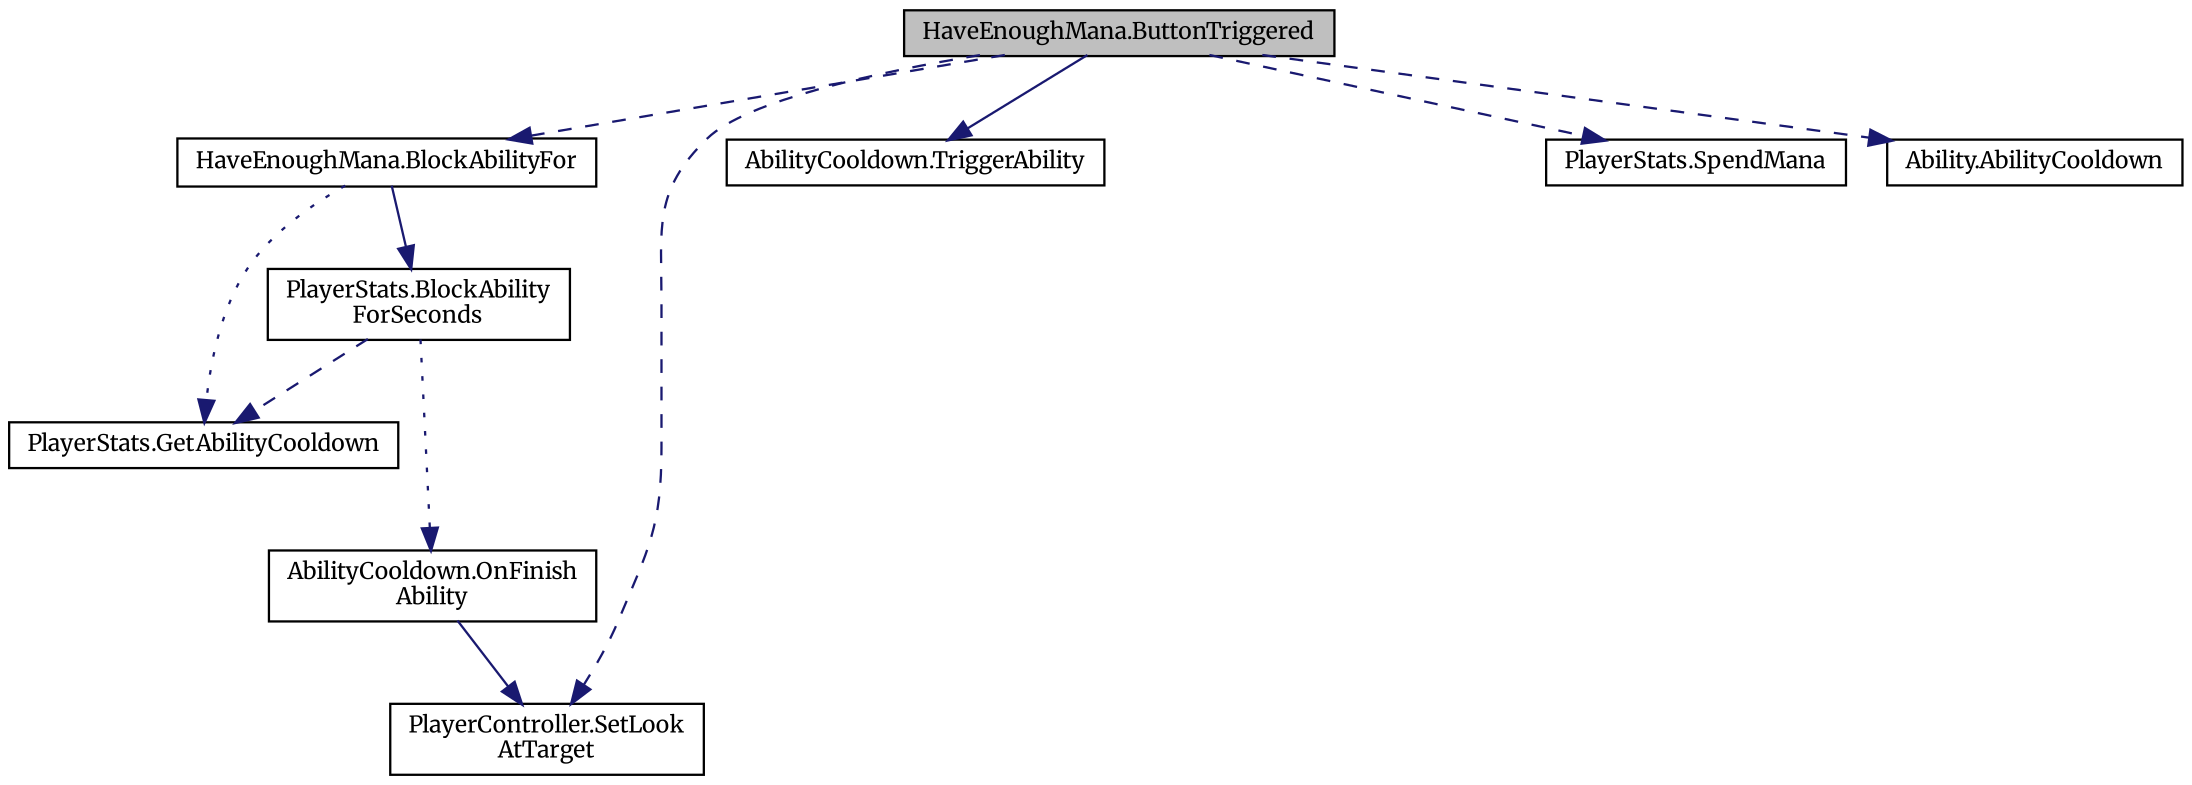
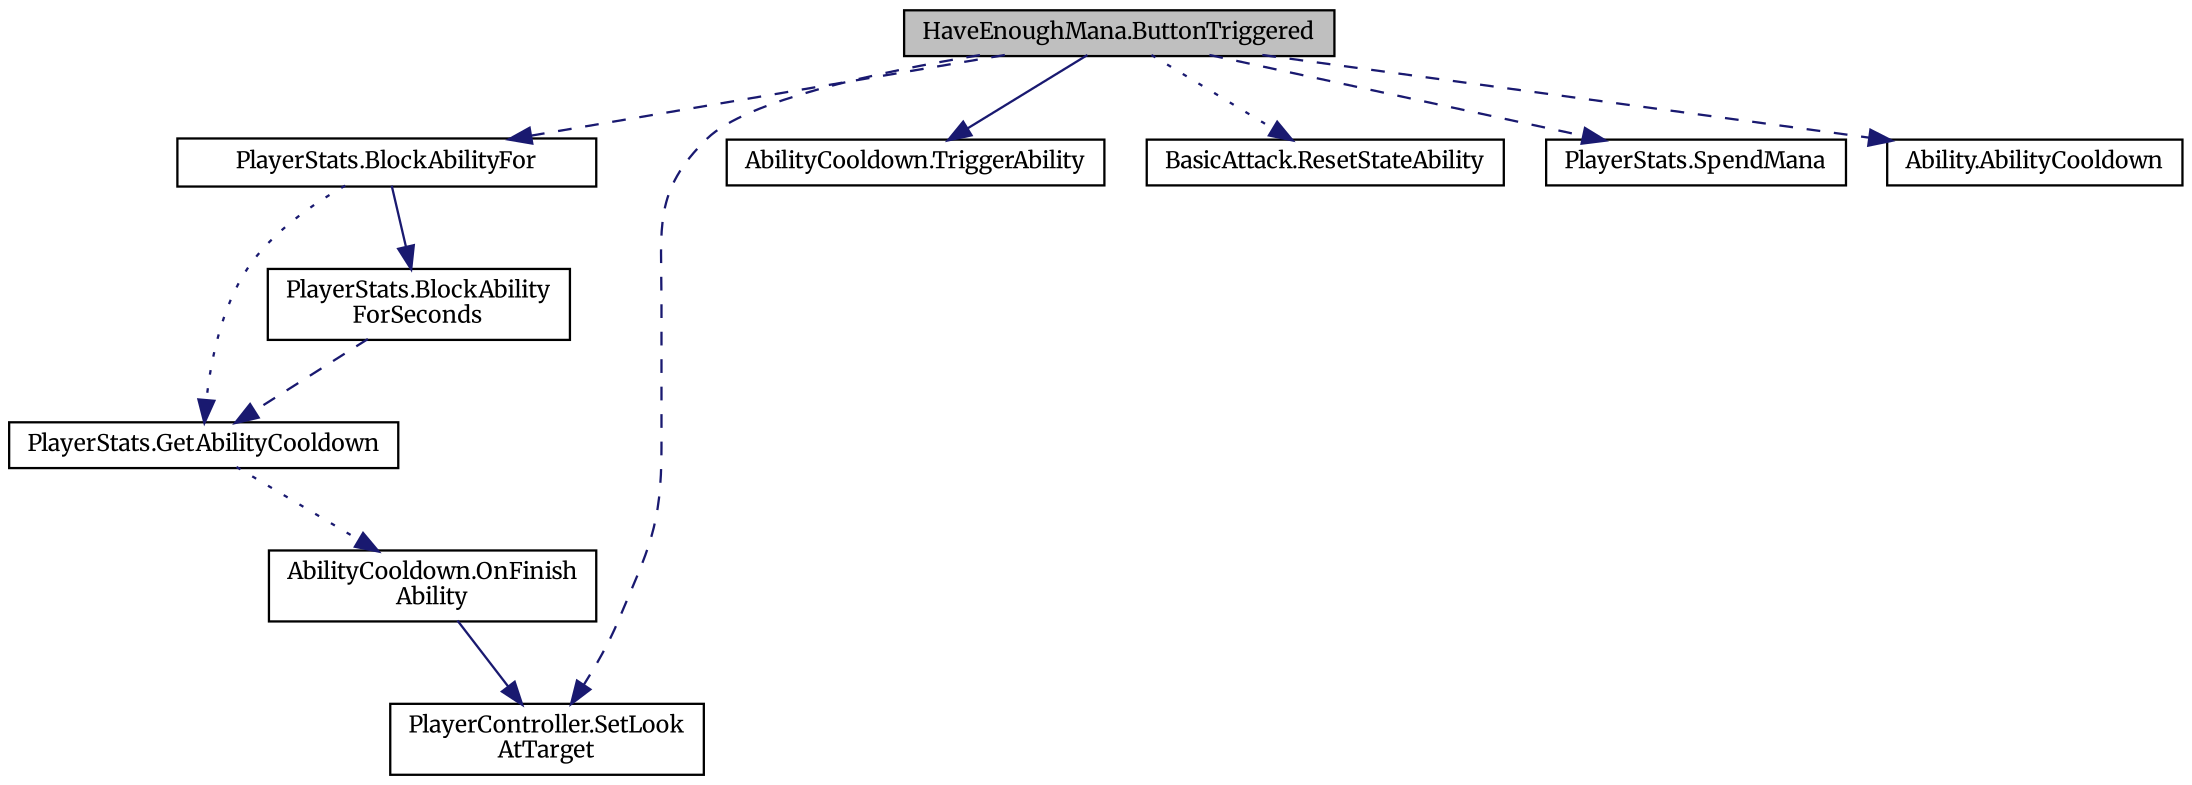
(387, 163) -> (387, 163)
none -> (1325, 163)
(425, 434) -> (297, 503)
